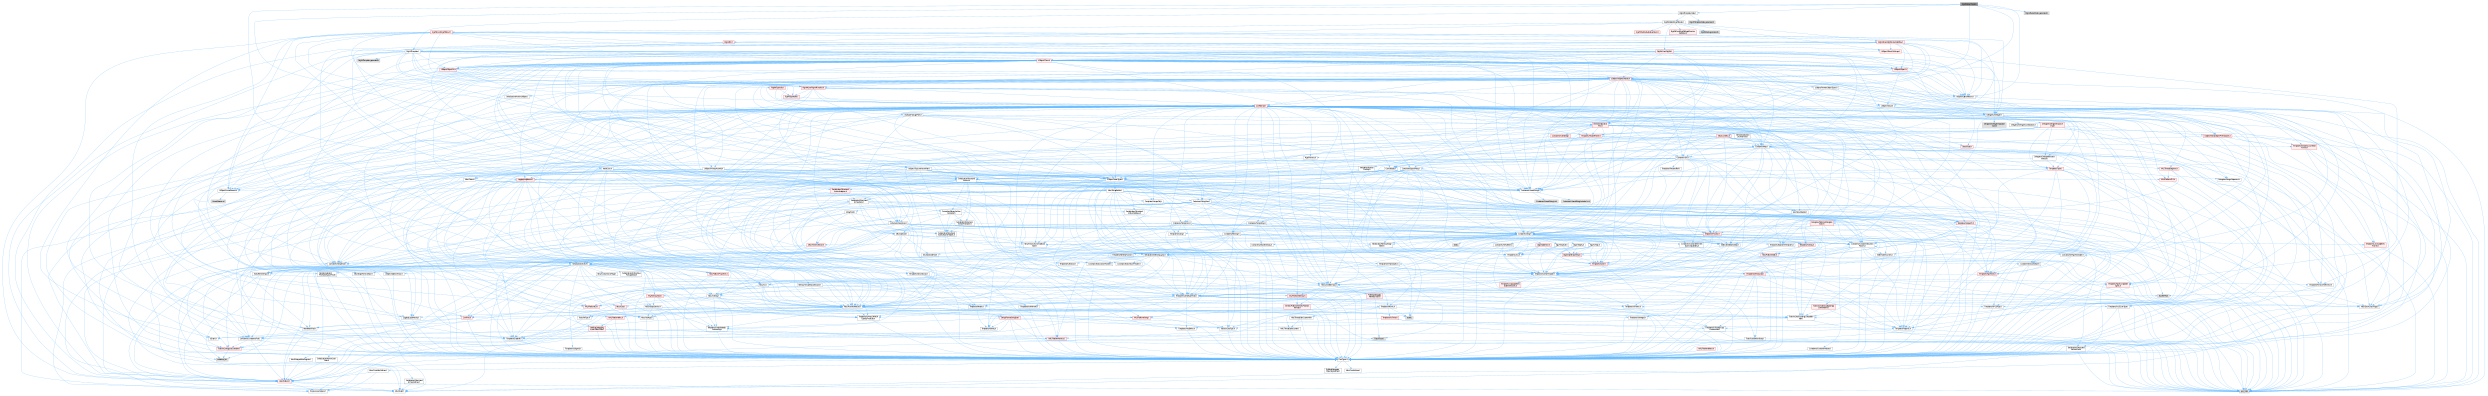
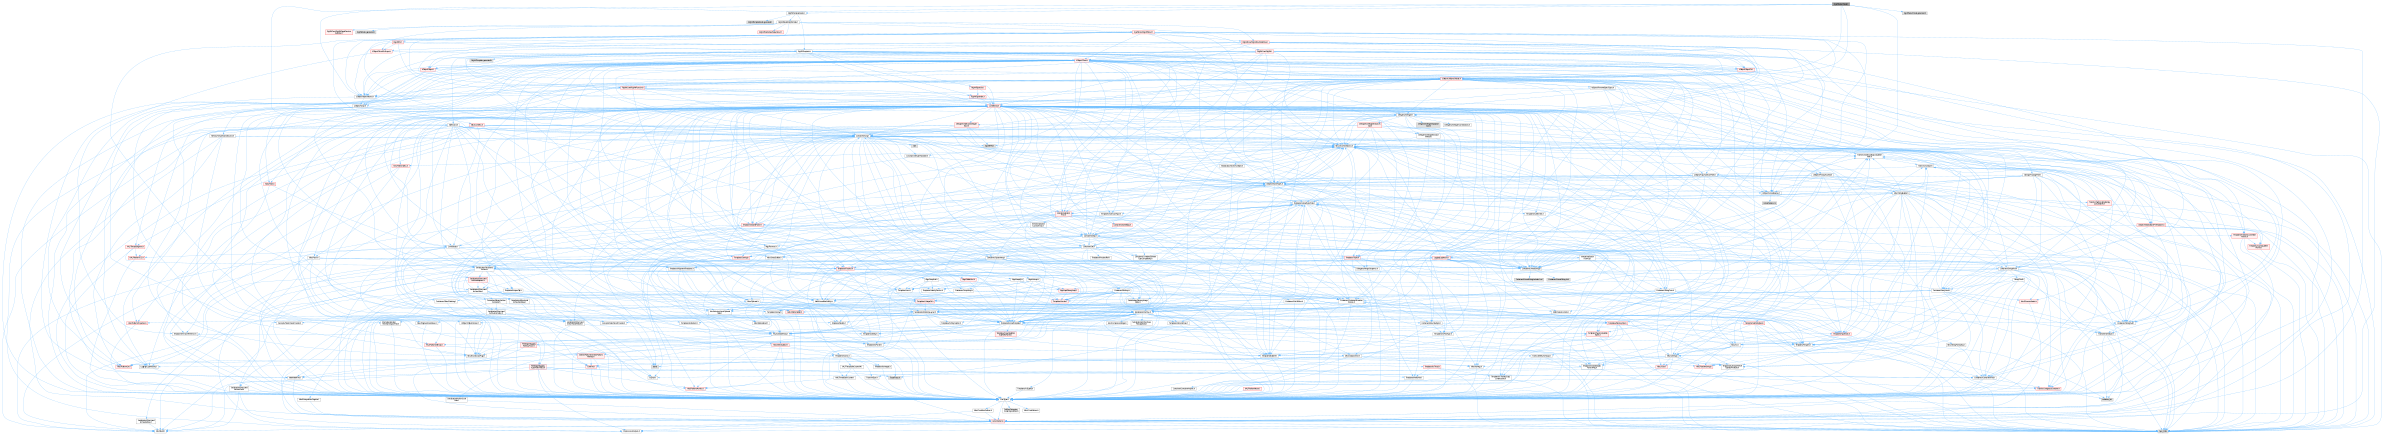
(1228, 166) -> (1161, 210)
(1055, 272) -> (1823, 170)
none -> (1956, 345)
